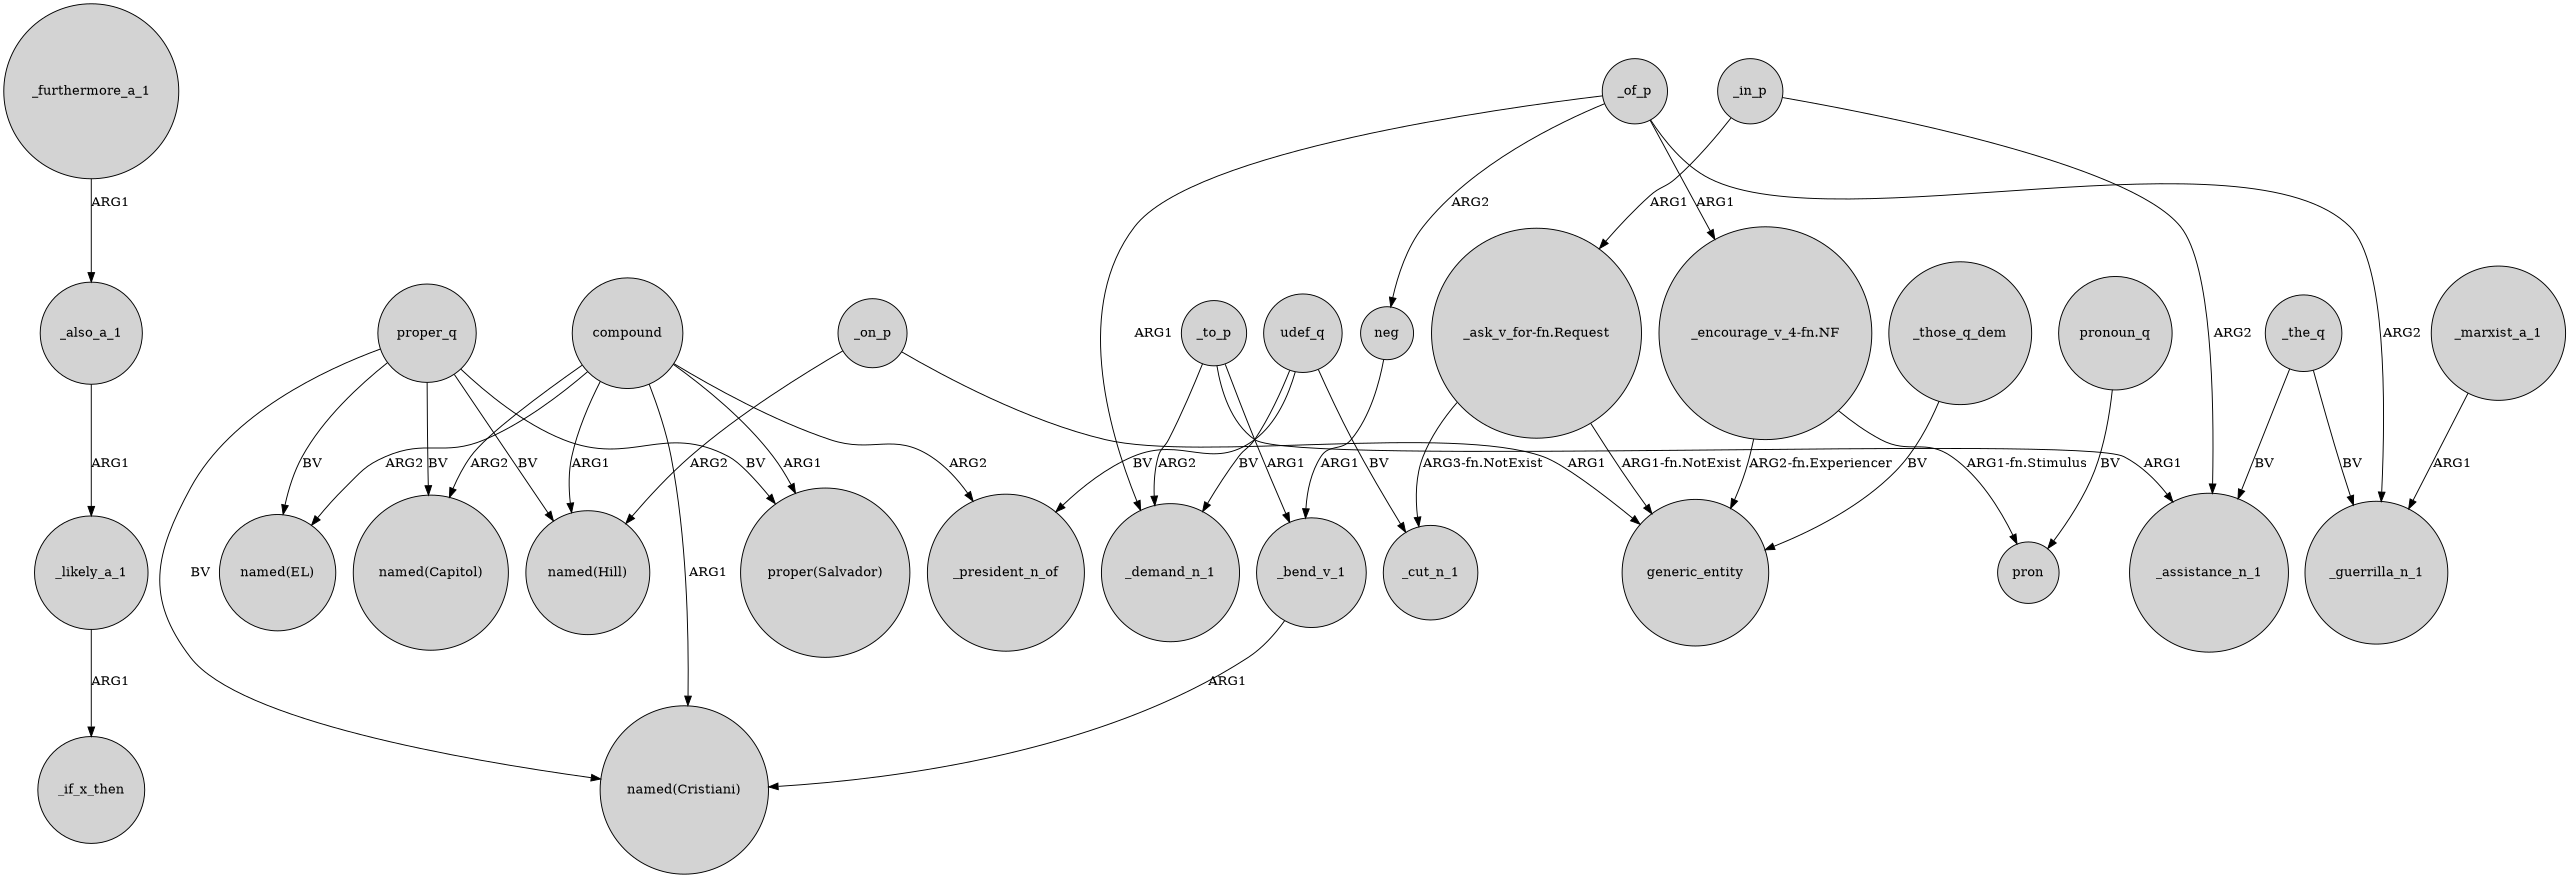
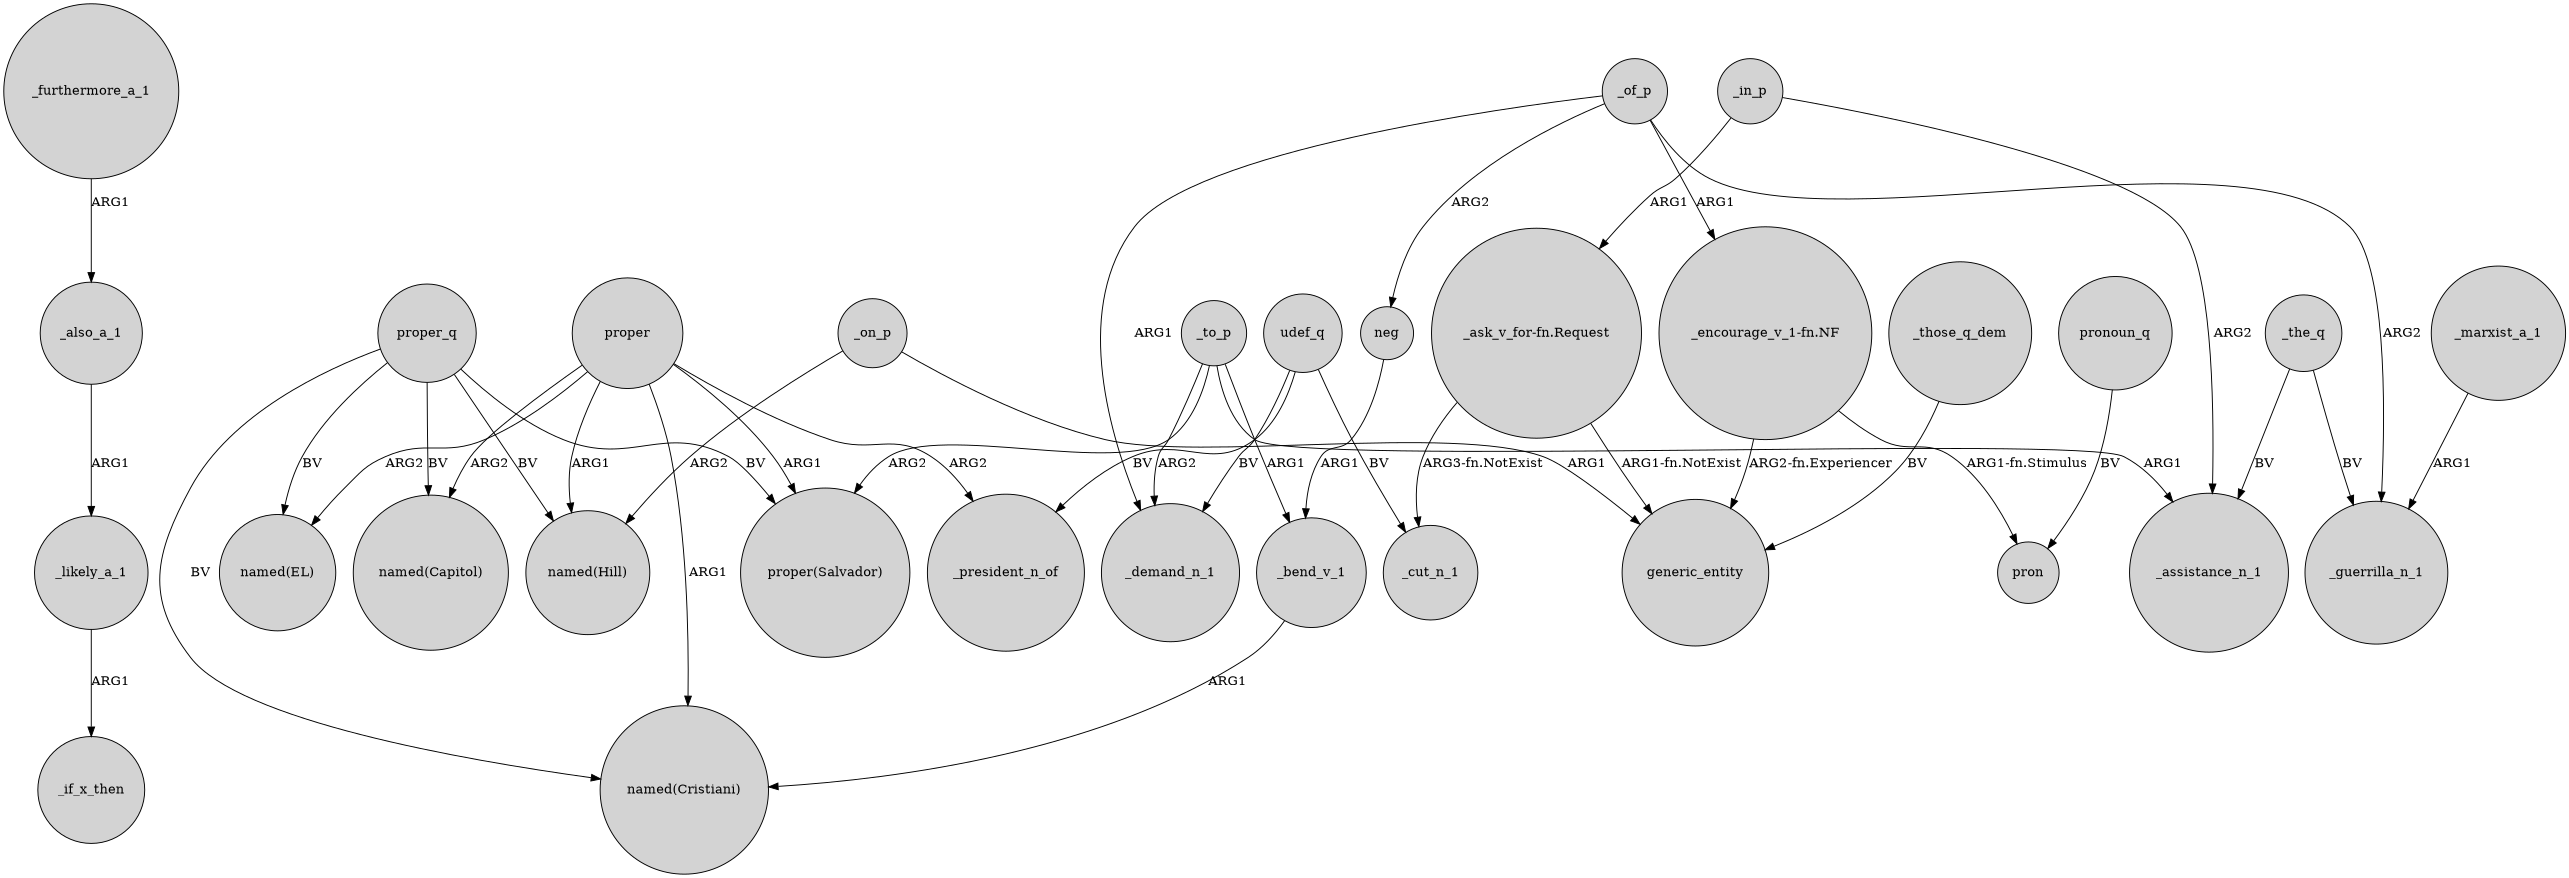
(628, 333) -> (628, 333)
(1765, 333) -> (1765, 333)
none -> (1052, 451)
